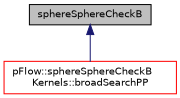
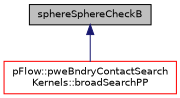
(90, 78) -> (90, 78)
